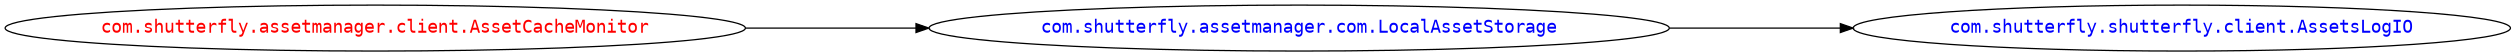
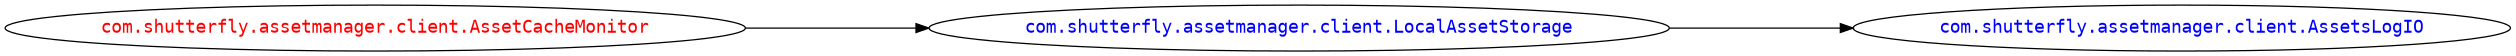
(1299, 28) -> (1299, 28)
(2182, 28) -> (2182, 28)
